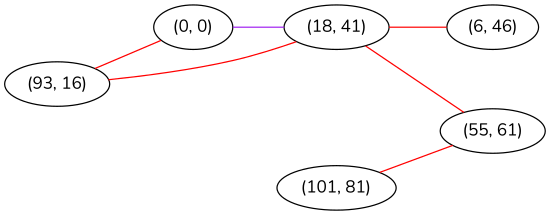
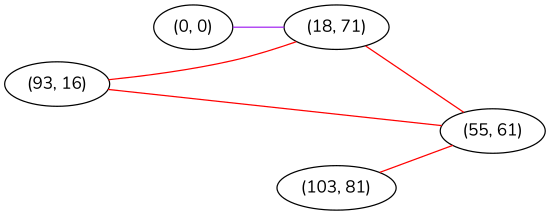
(337, 27) -> (337, 27)
(493, 27) -> none
(128, 54) -> (275, 108)
(337, 188) -> (337, 188)
